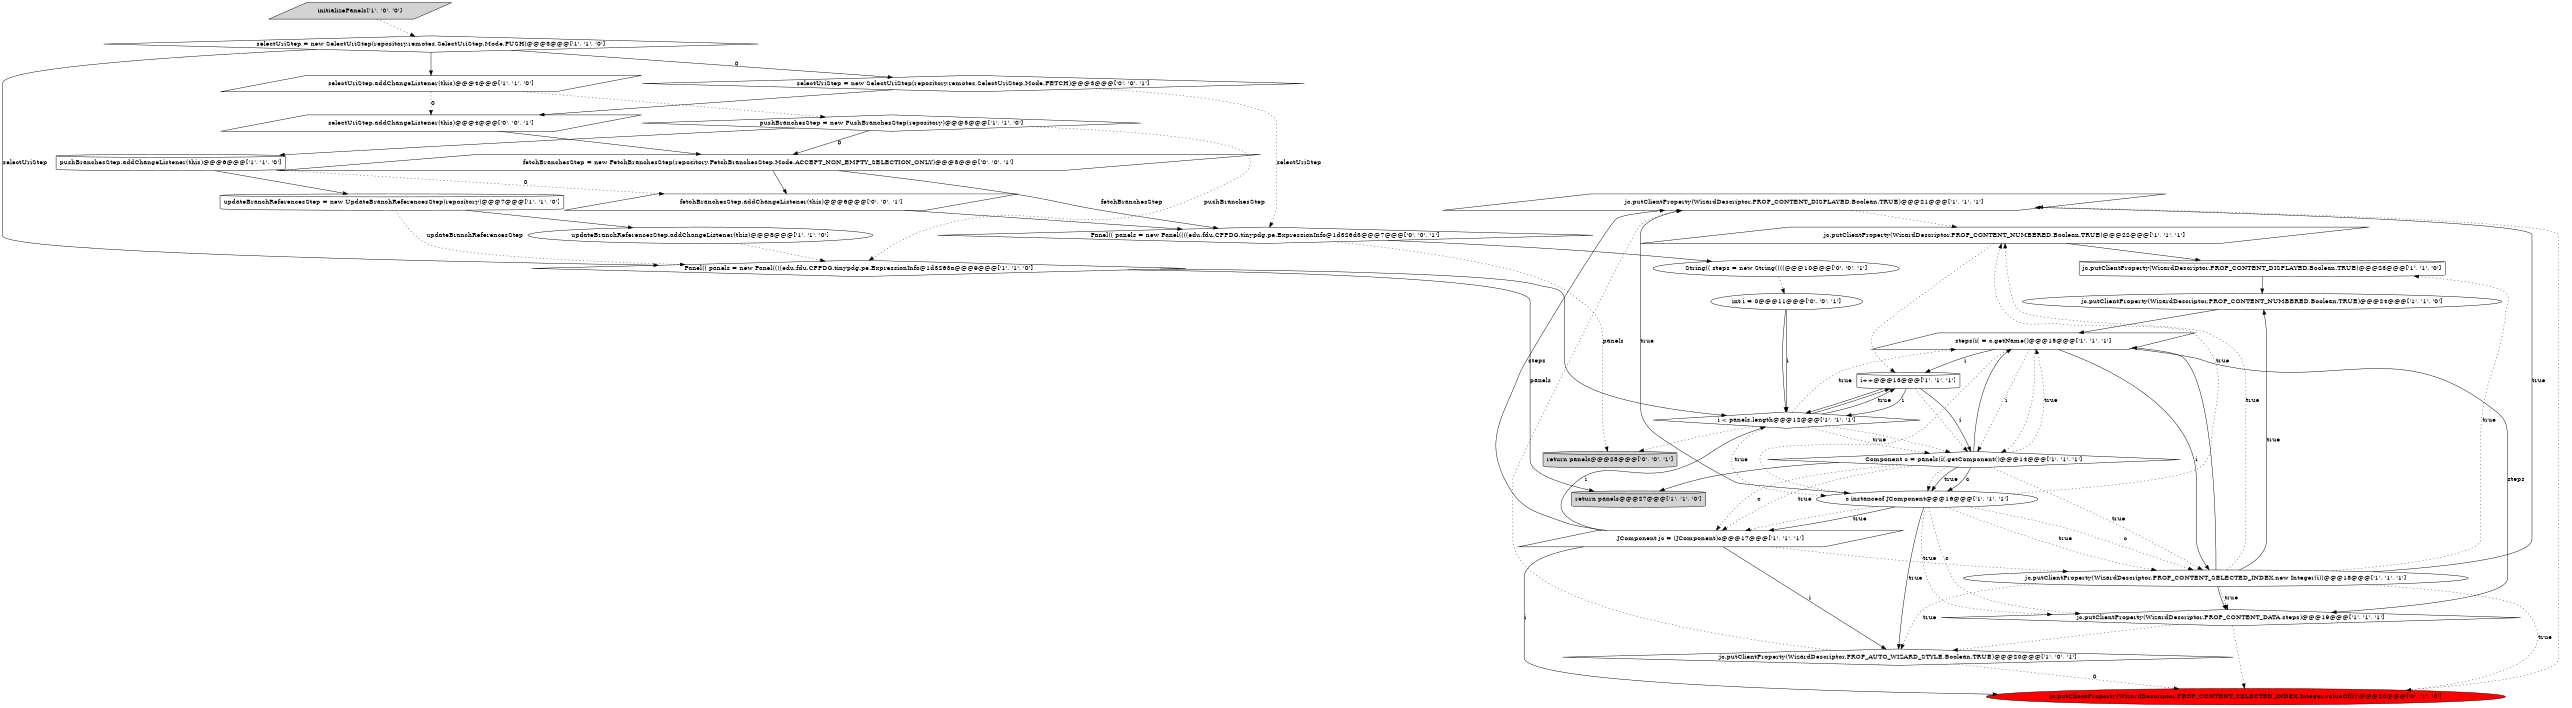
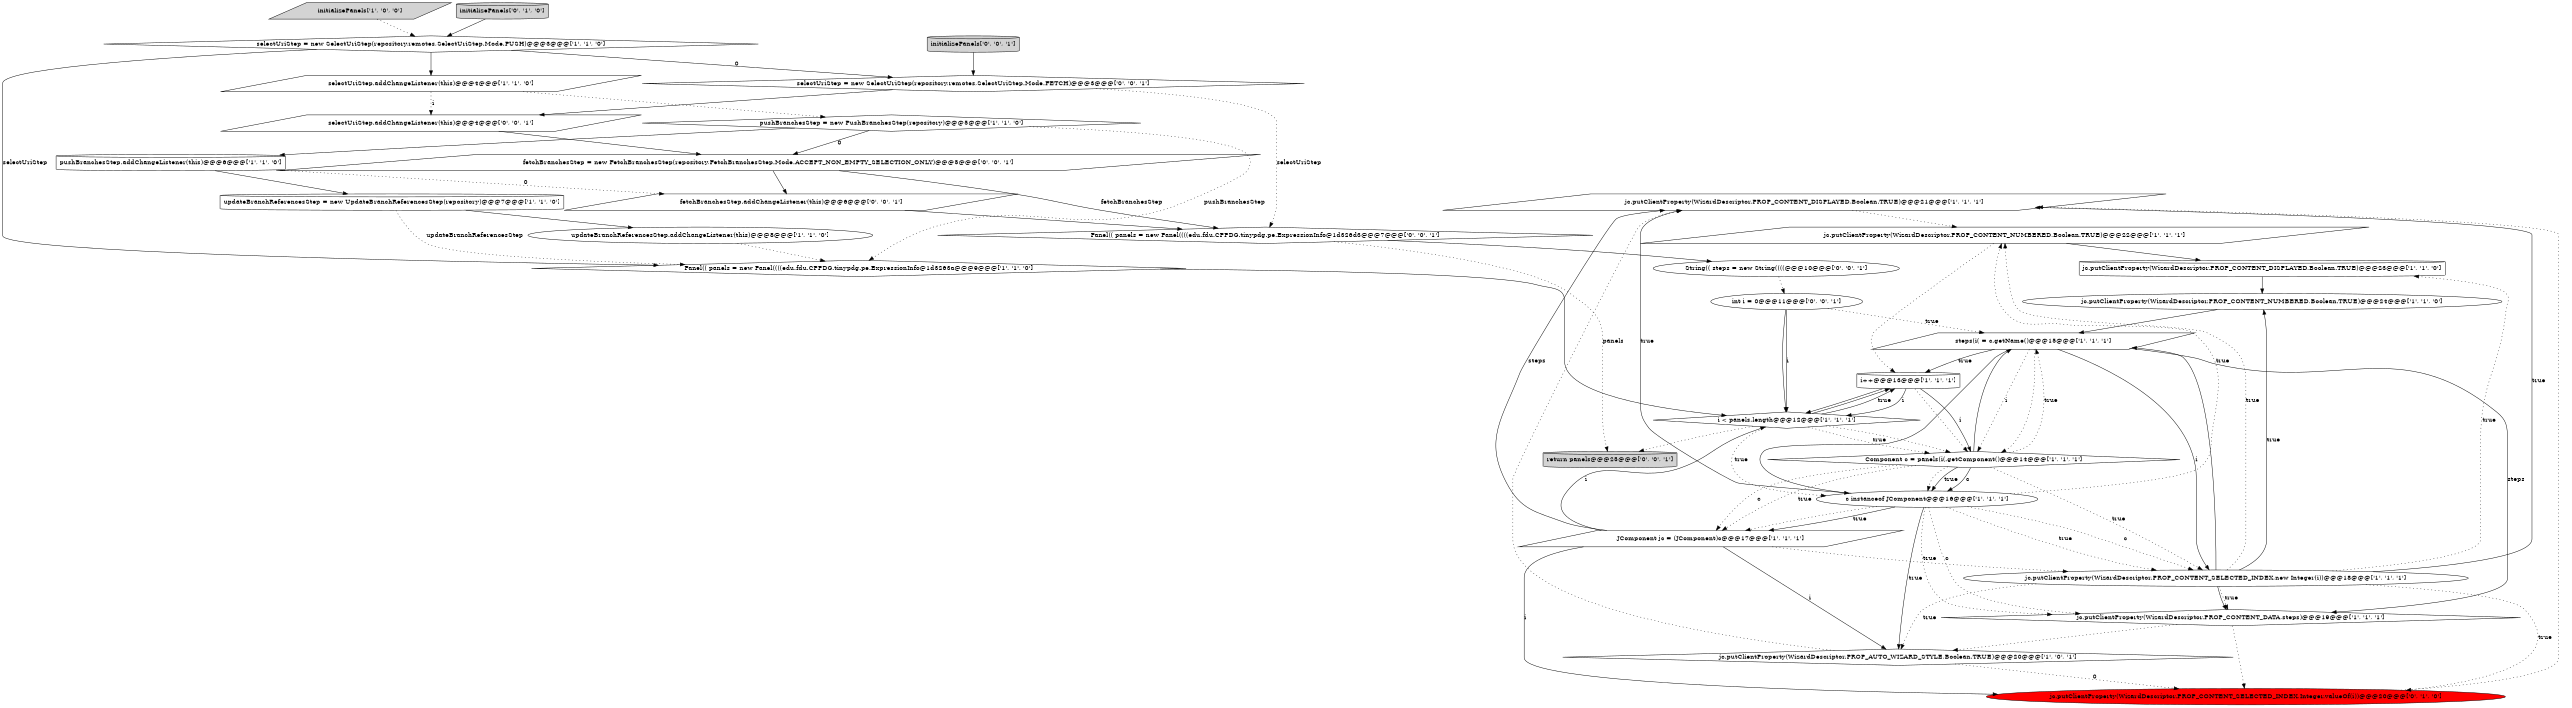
none -> (502, 11)
none -> (973, 44)
(433, 103) -> (433, 103)
(1965, 361) -> (1965, 361)
(1864, 364) -> (1904, 320)
(1852, 445) -> (1852, 445)
(1639, 499) -> none
